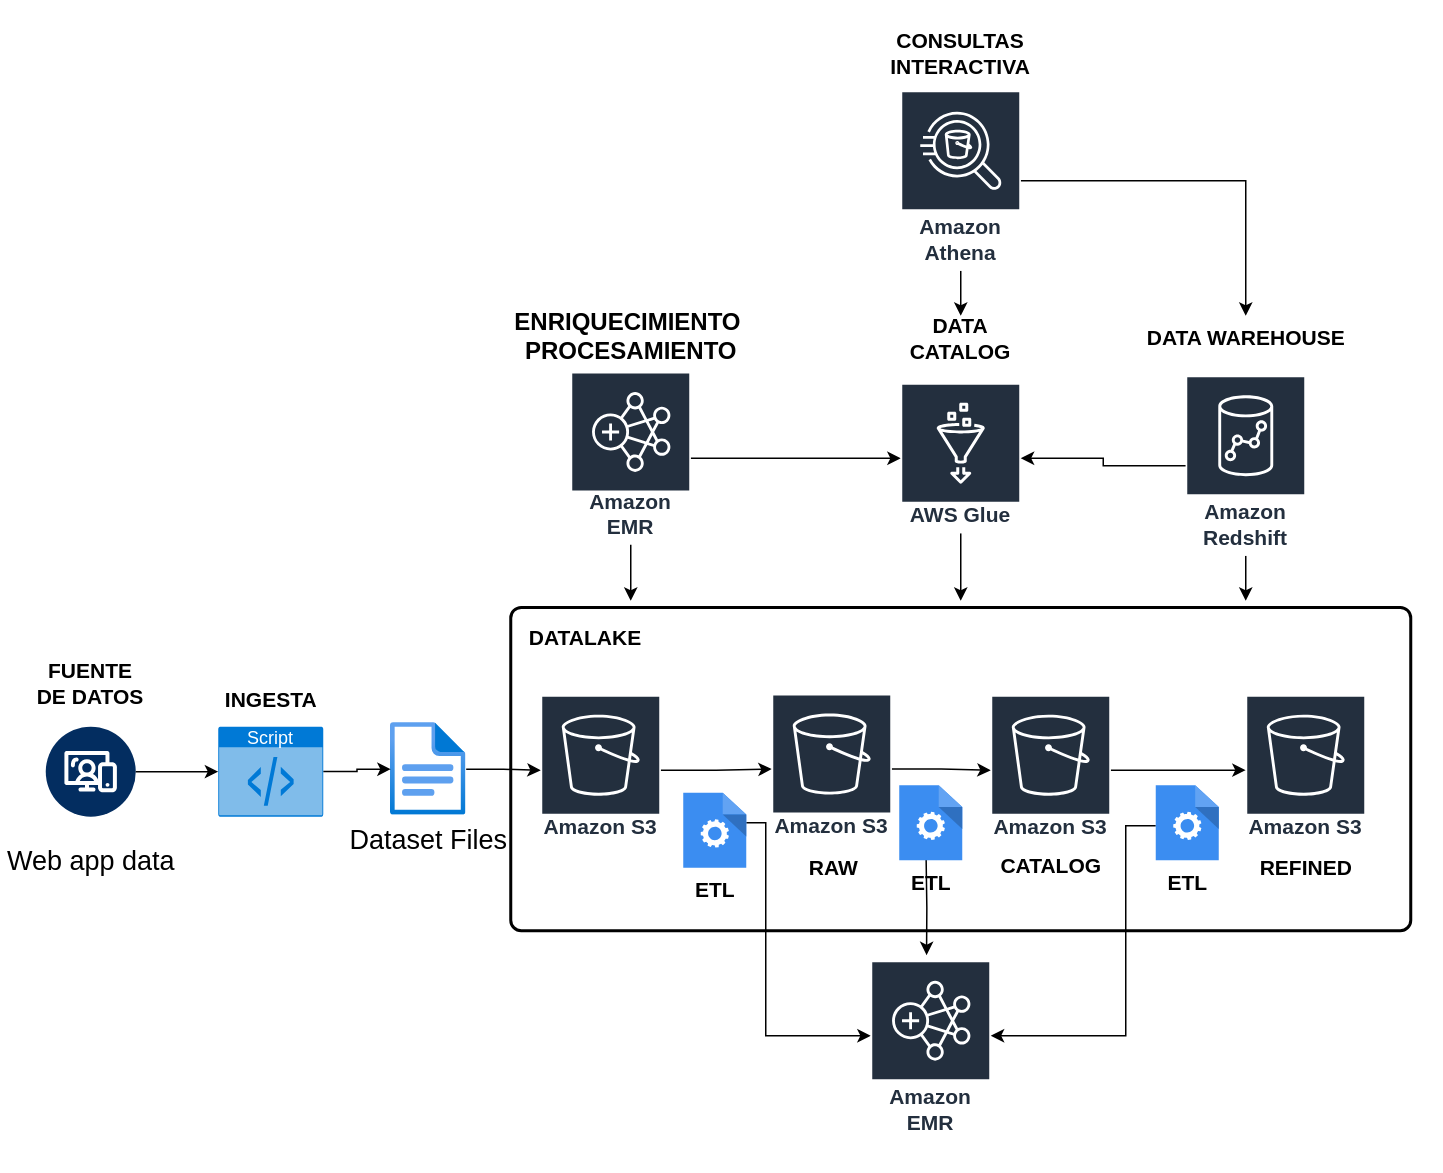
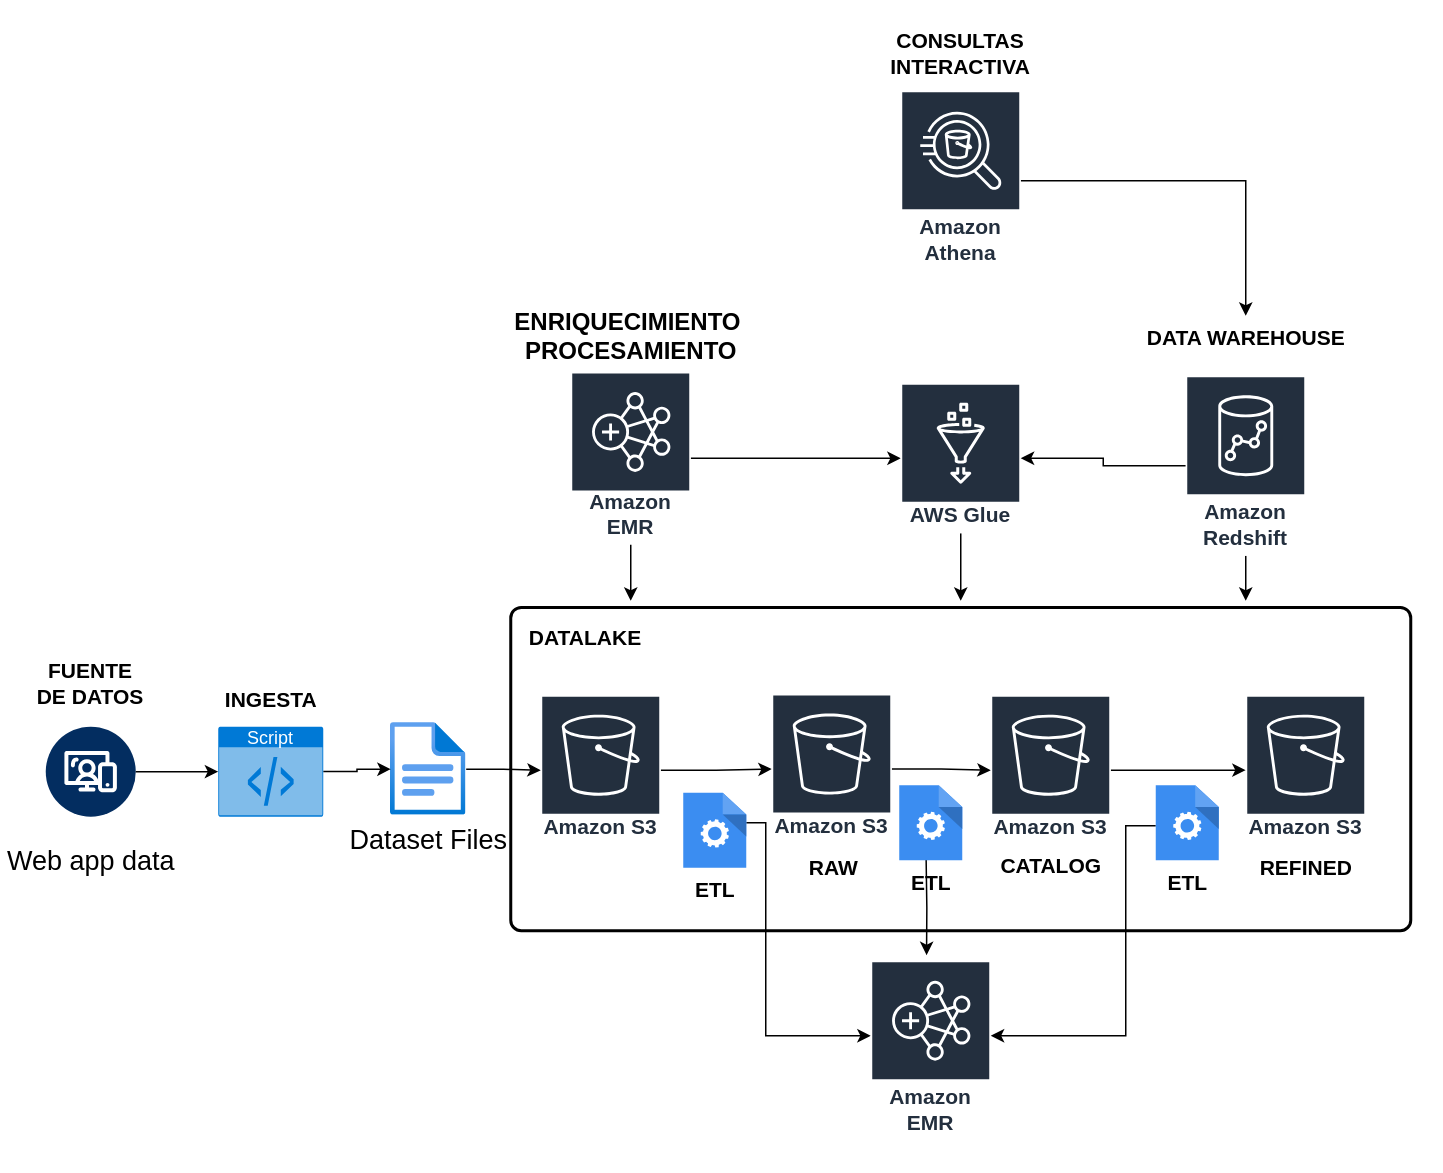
(961, 299) -> none
(961, 338) -> none
